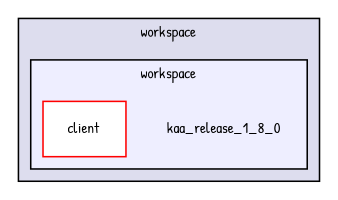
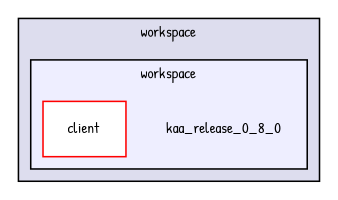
(224, 129) -> (224, 129)
